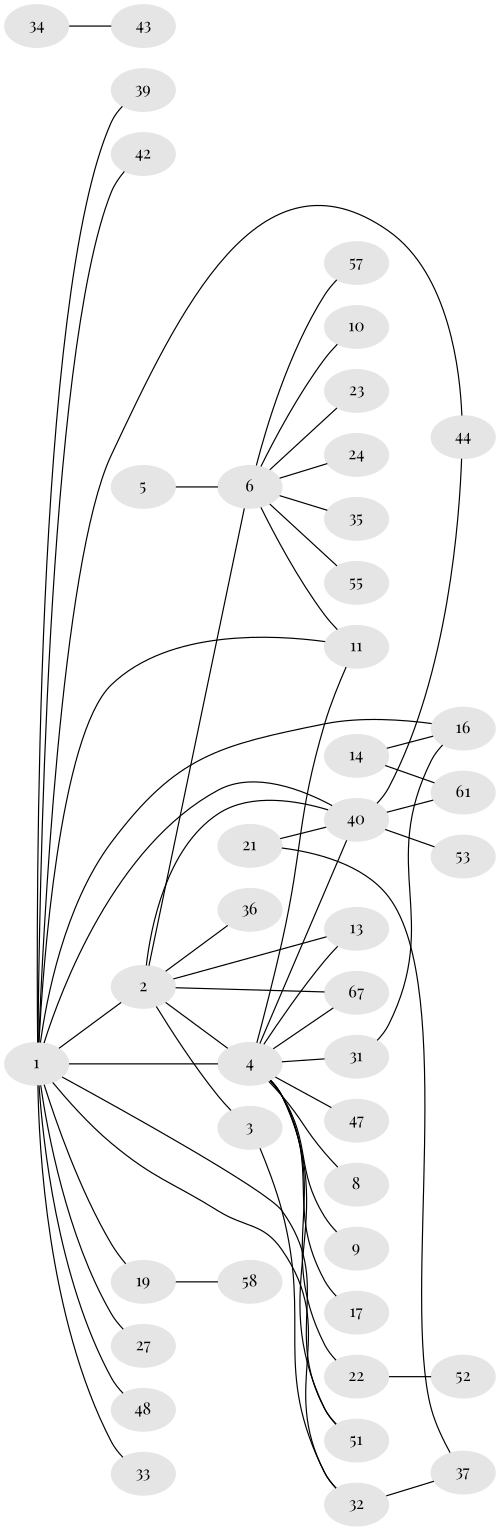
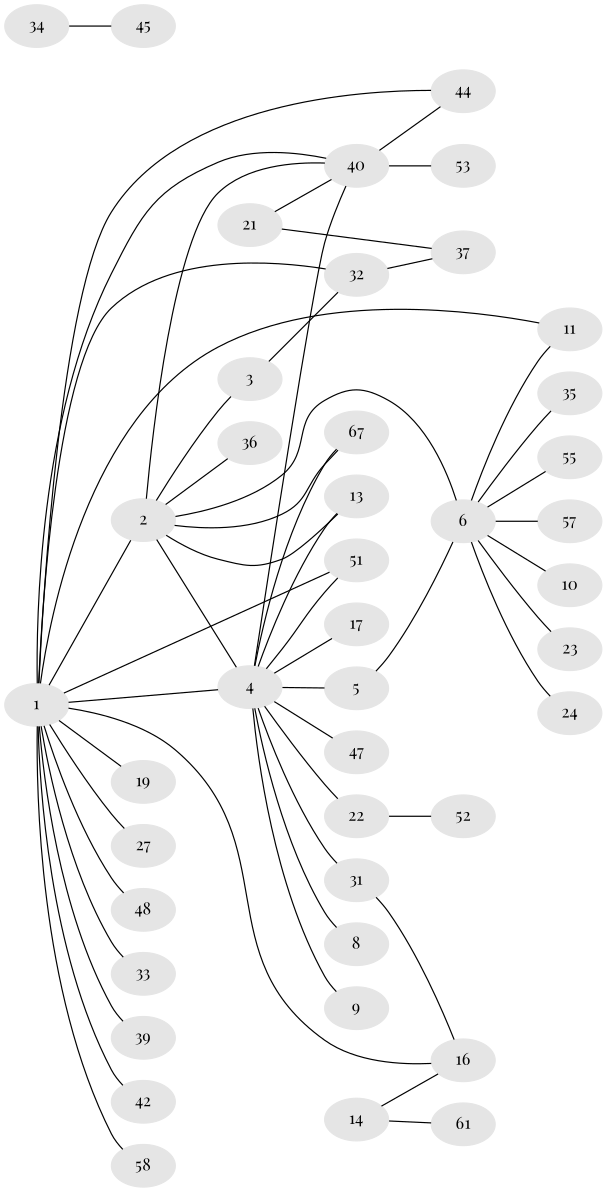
(143, 26) -> (143, 26)
(407, 807) -> none
(296, 863) -> (303, 688)
(197, 1282) -> (54, 944)
